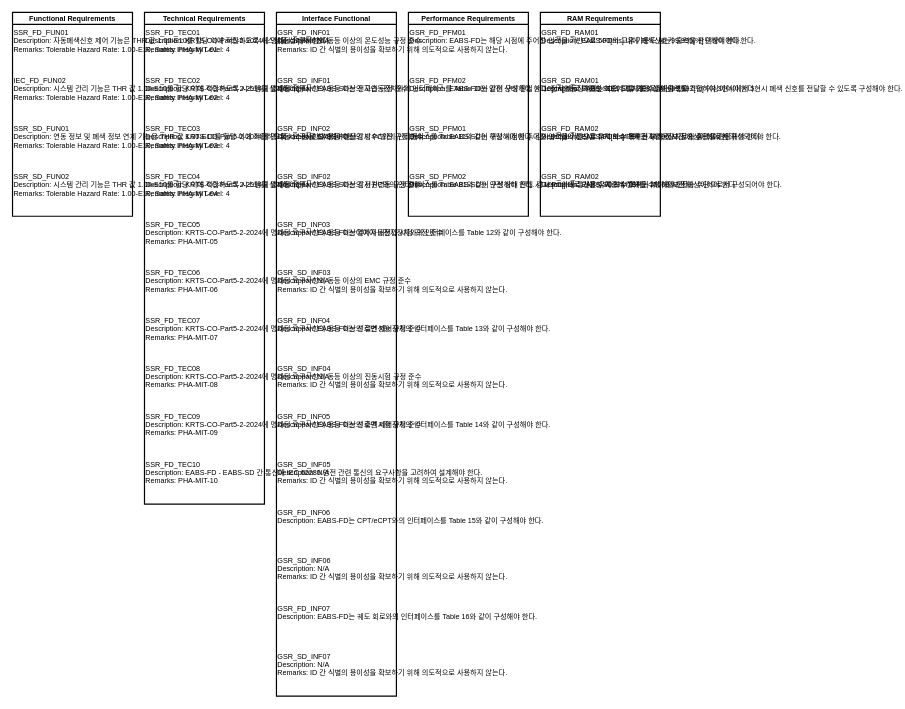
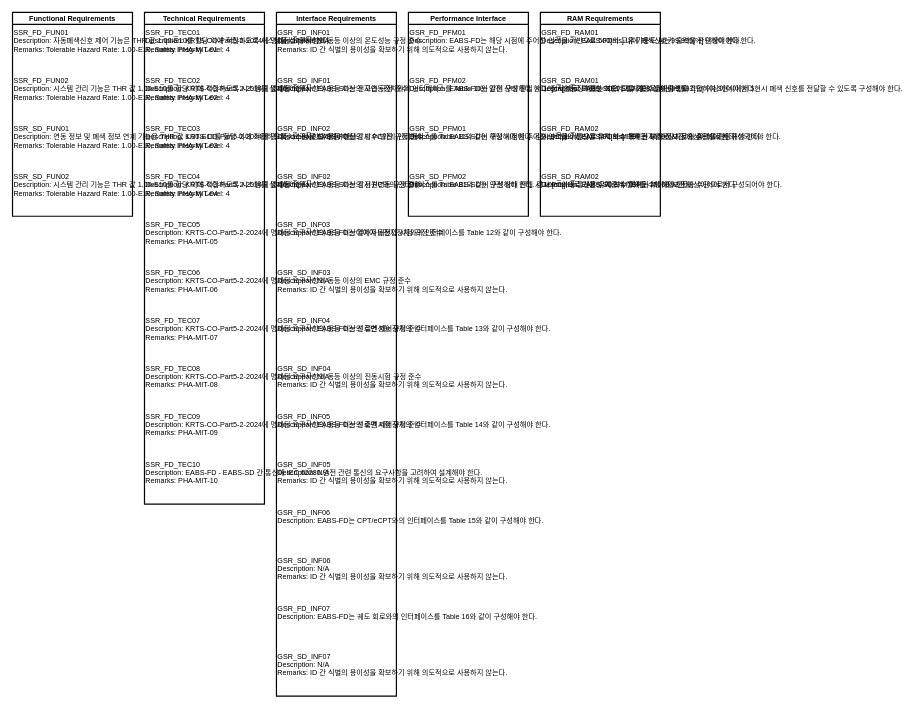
(336, 19) -> (336, 19)
(468, 19) -> (468, 19)
(37, 80) -> (37, 80)
